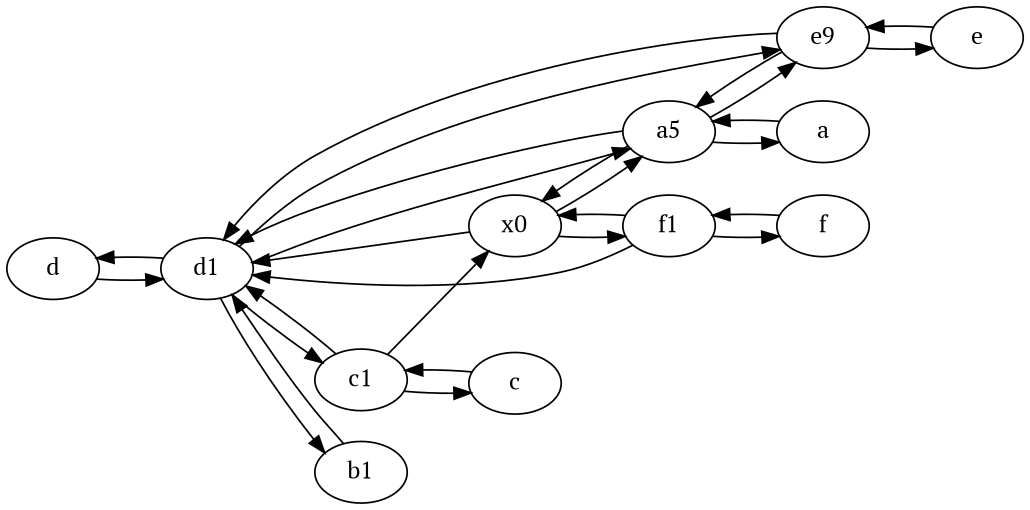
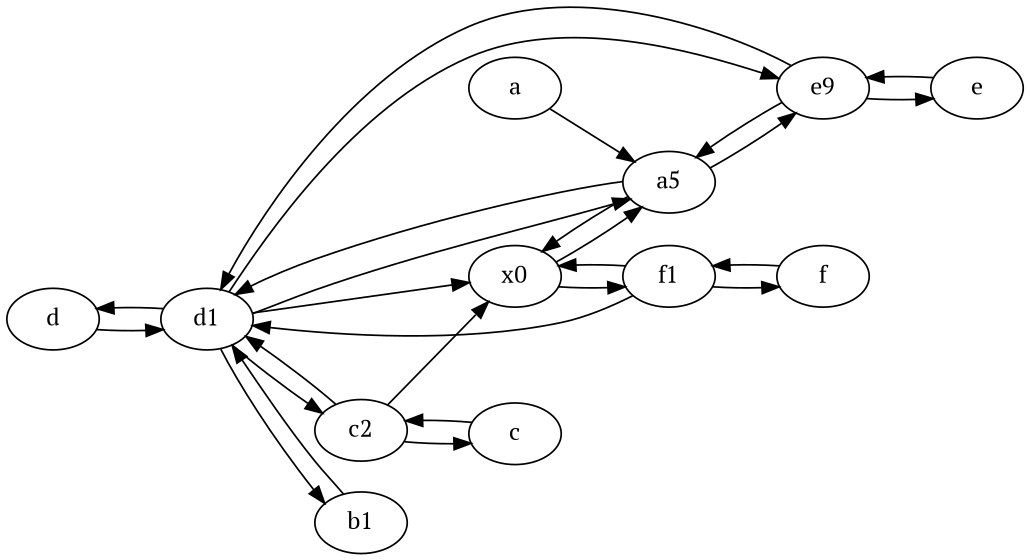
(737, 143) -> none
(369, 246) -> (352, 299)
(361, 380) -> (361, 430)
